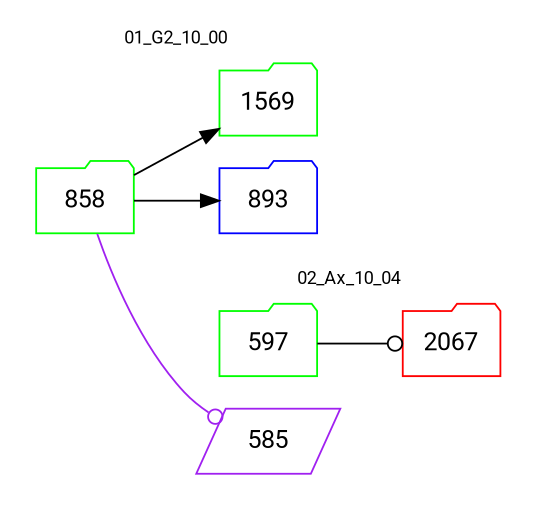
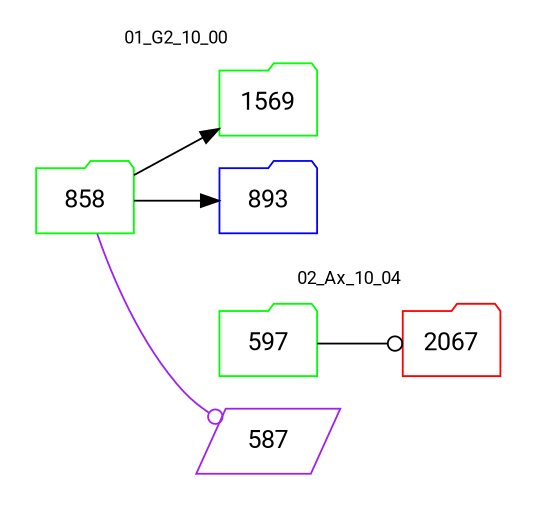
(268, 441) -> (268, 441)
